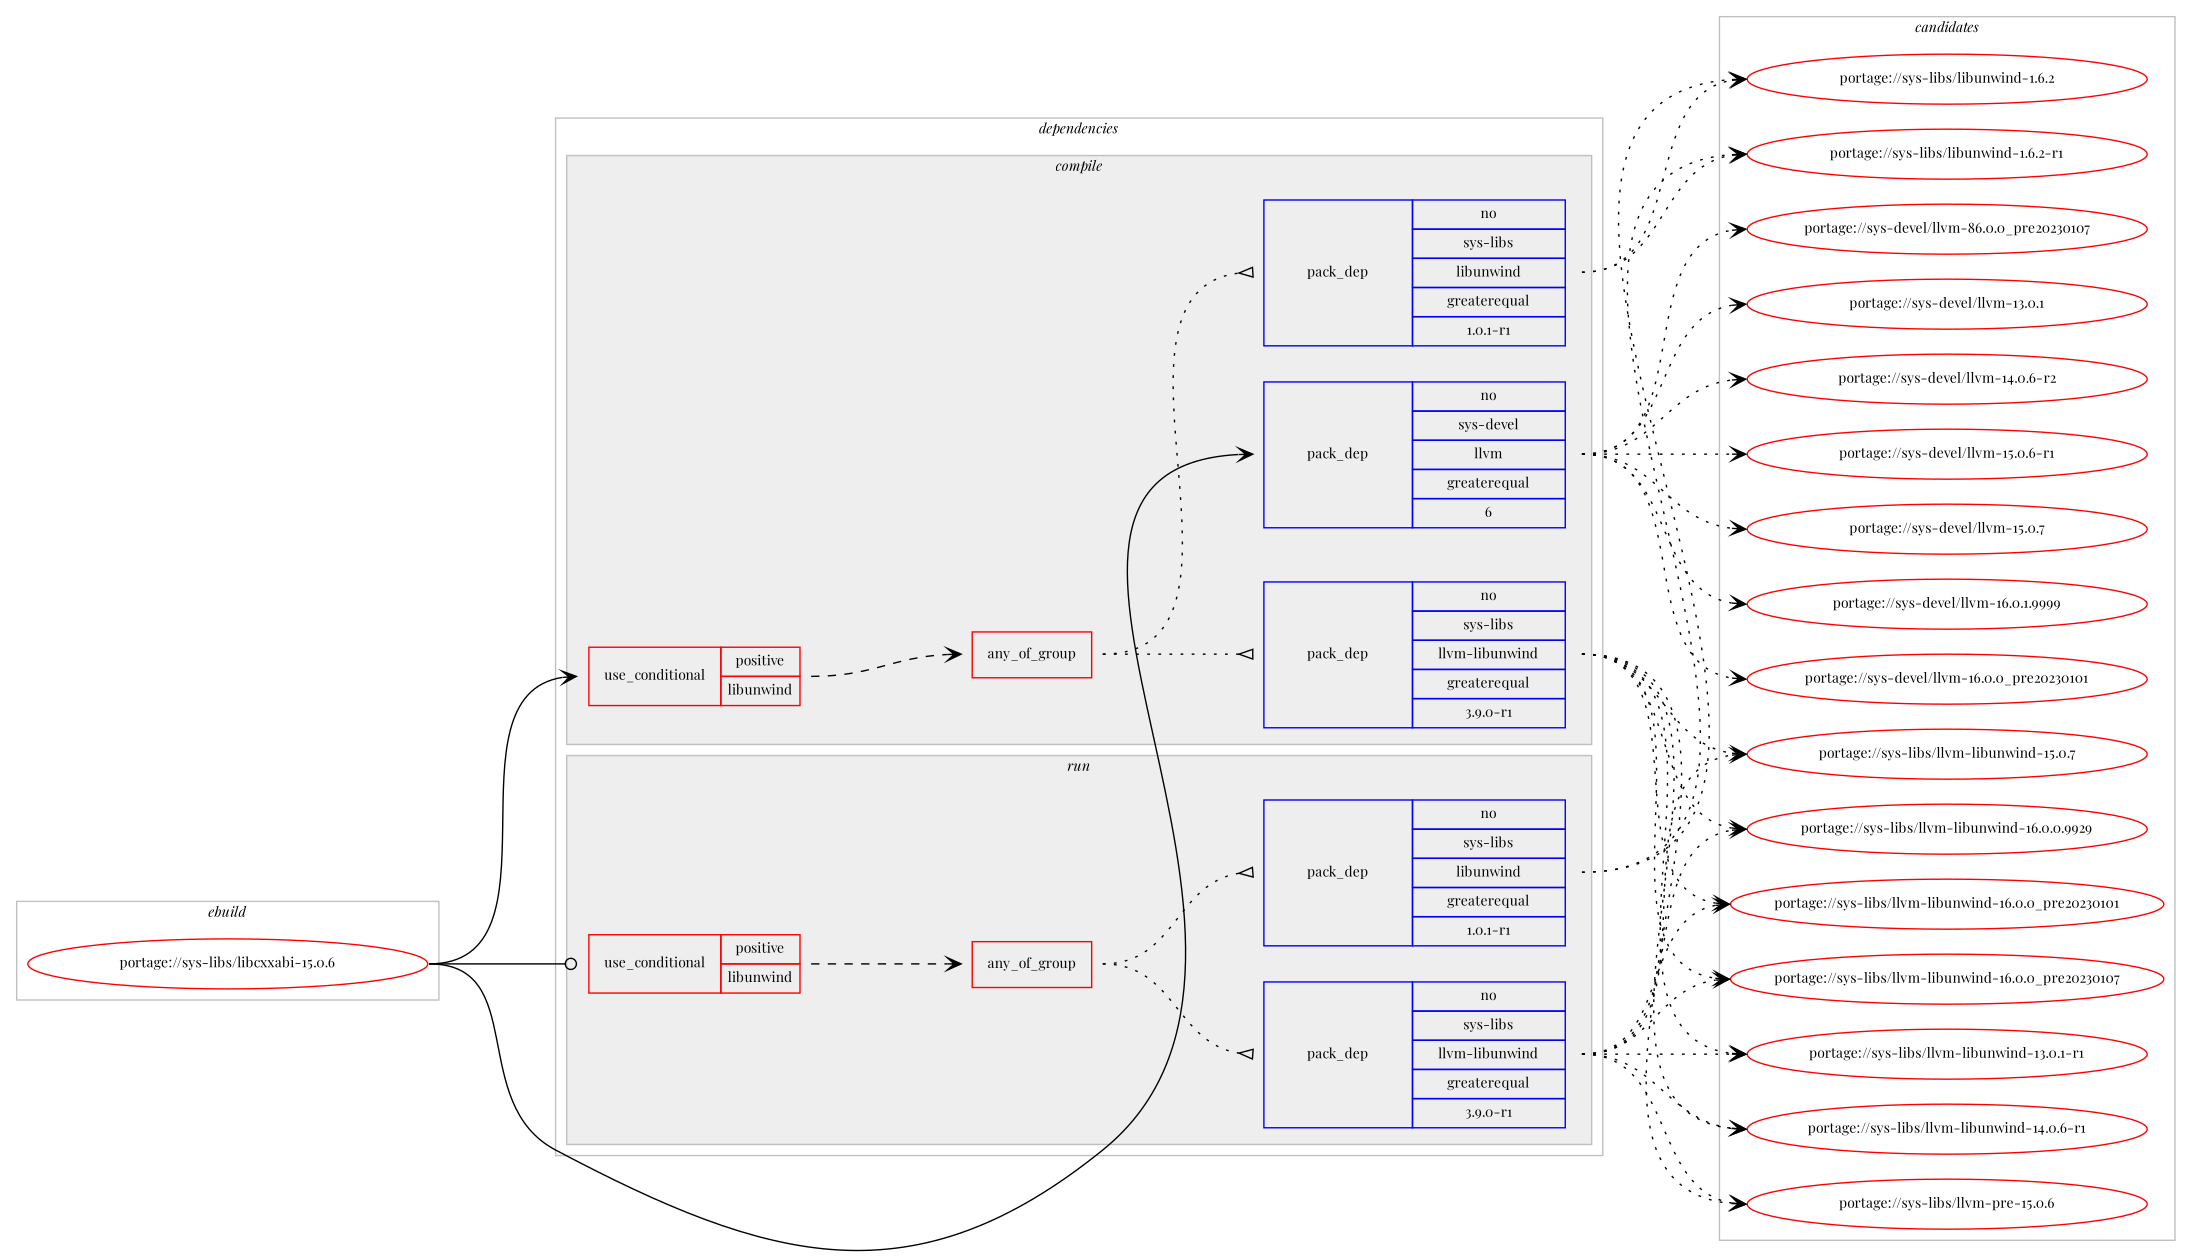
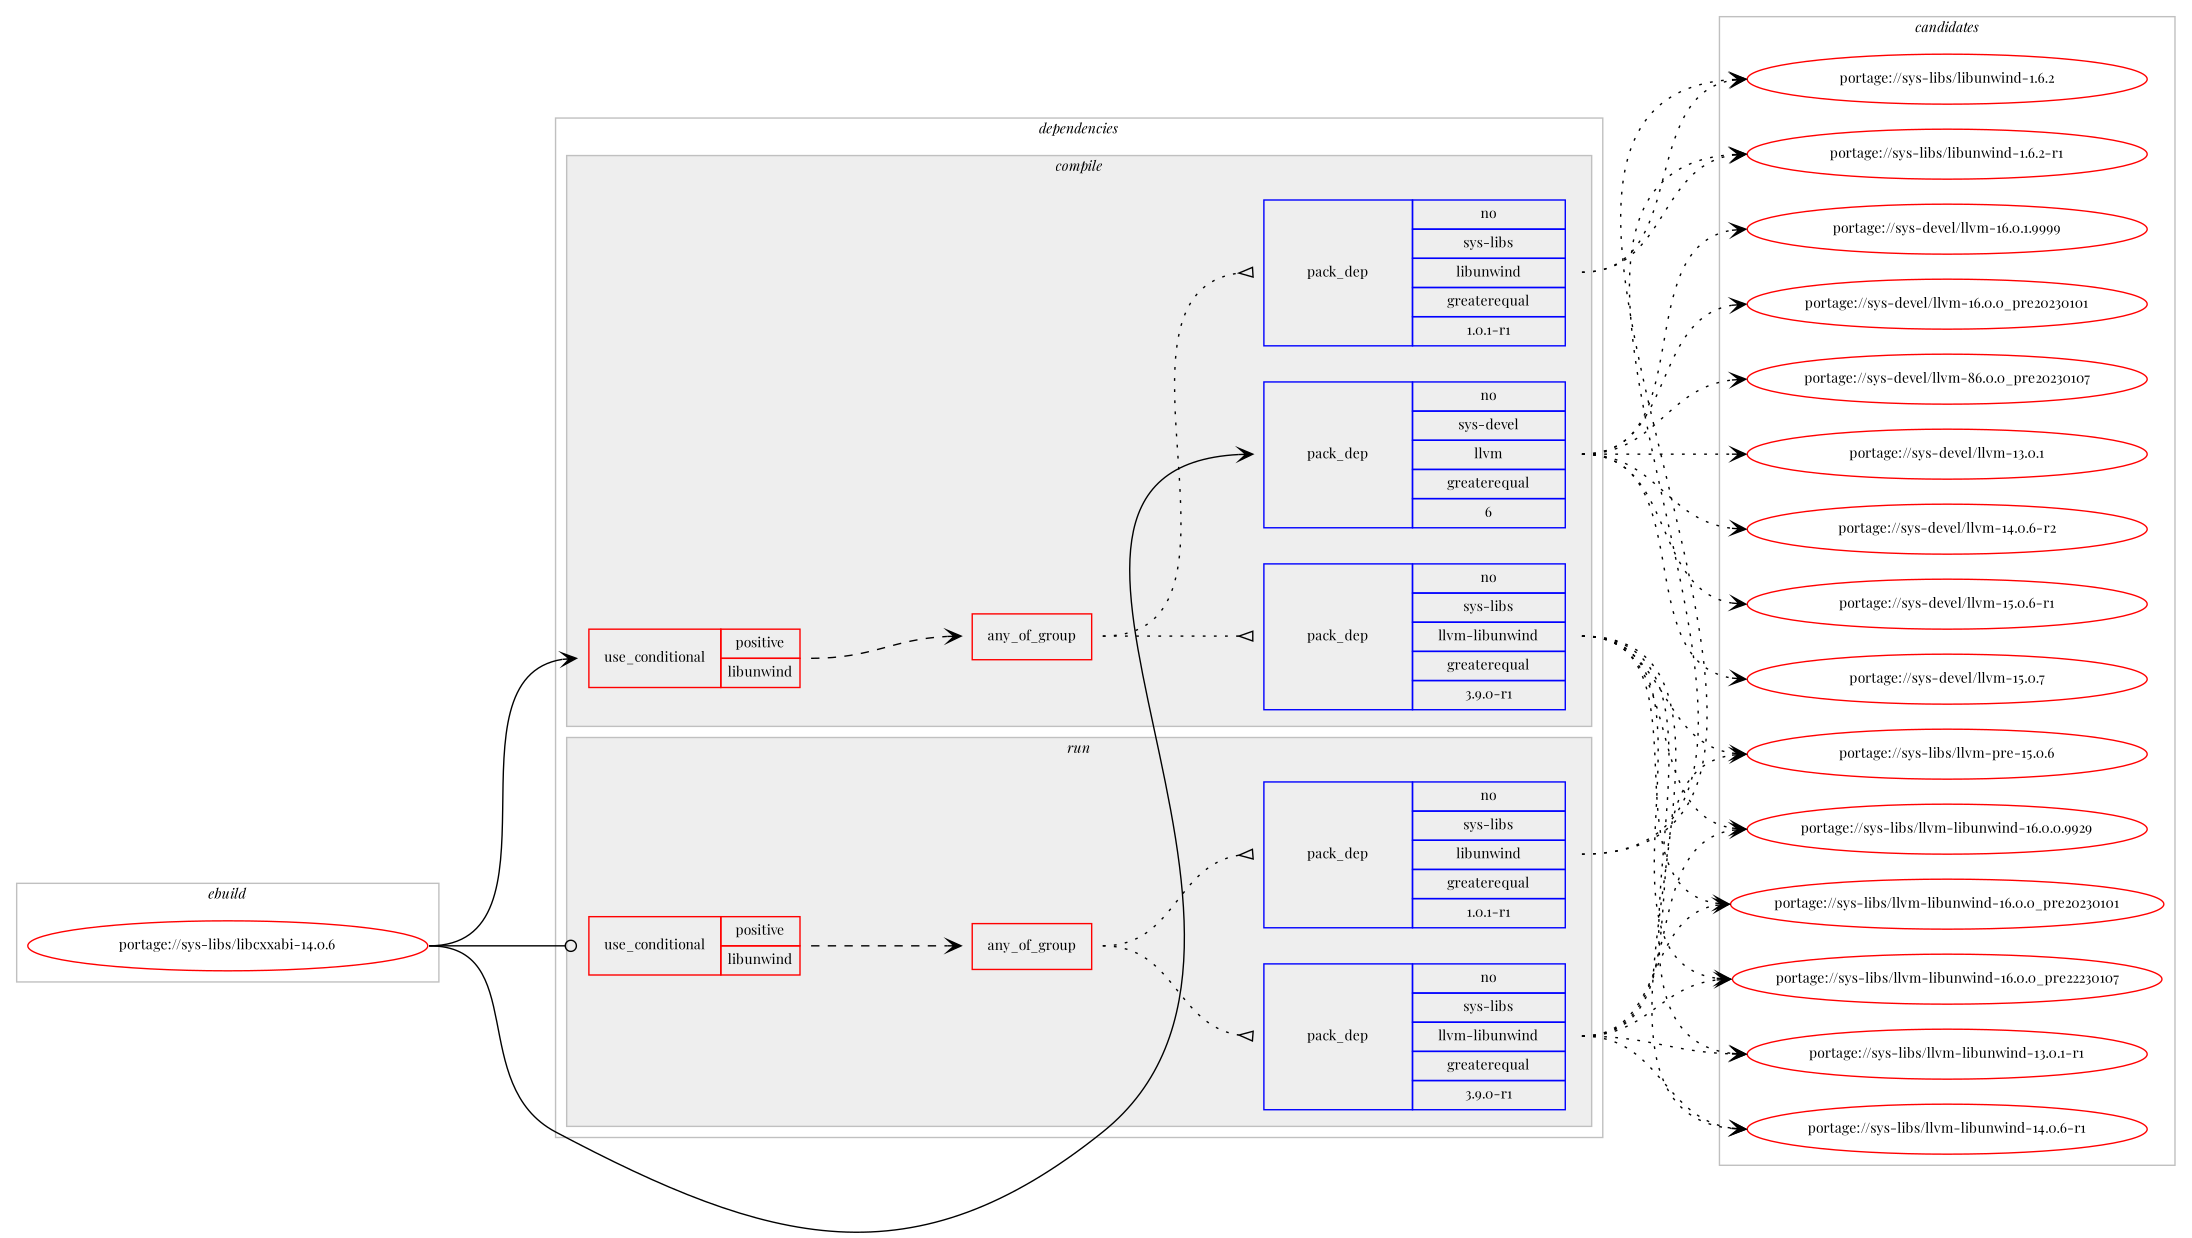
(1947, 754) -> none
(228, 964) -> (228, 946)
(1947, 979) -> (1947, 979)
